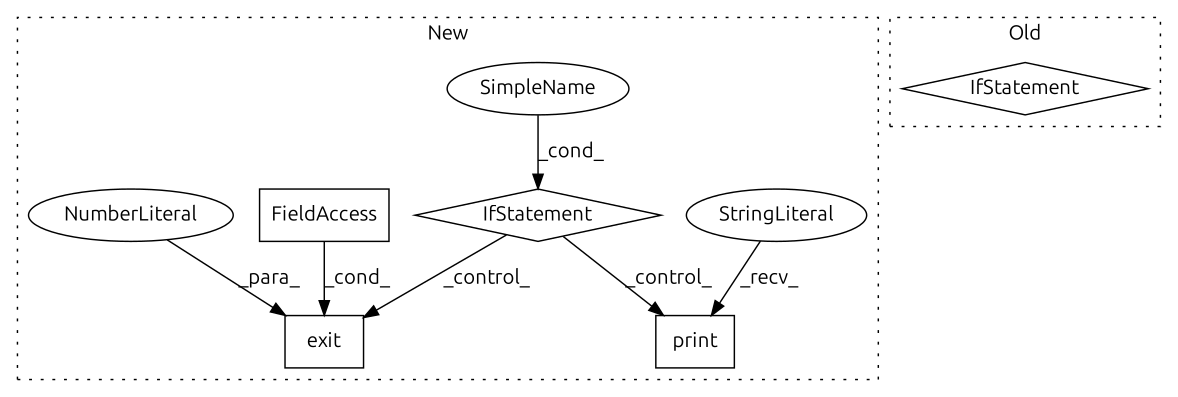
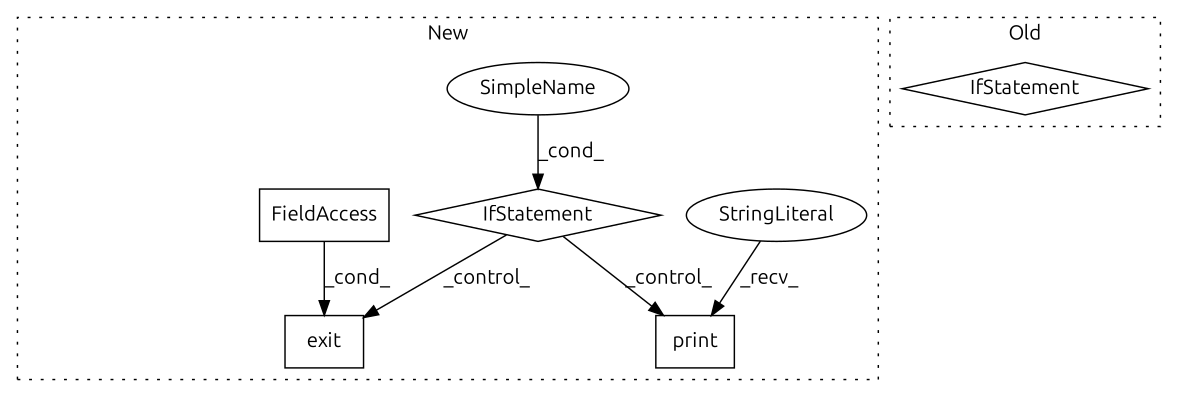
(131, 215) -> none
